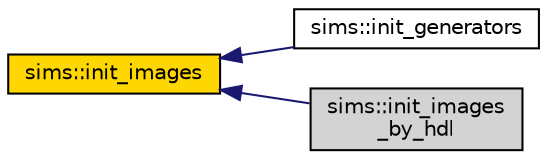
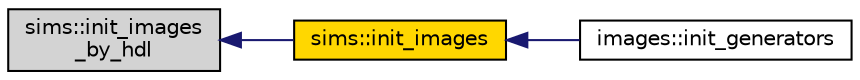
(417, 29) -> (716, 40)
(275, 98) -> (267, 40)
